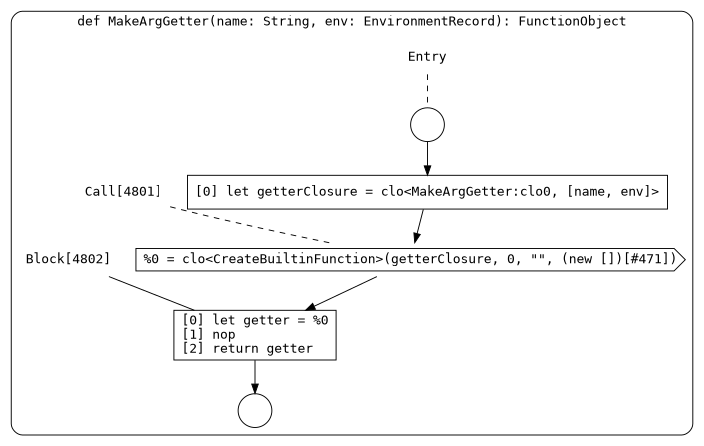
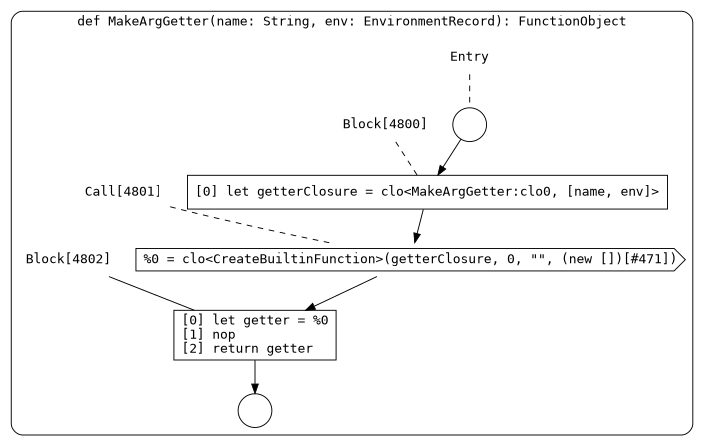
none -> (385, 125)
